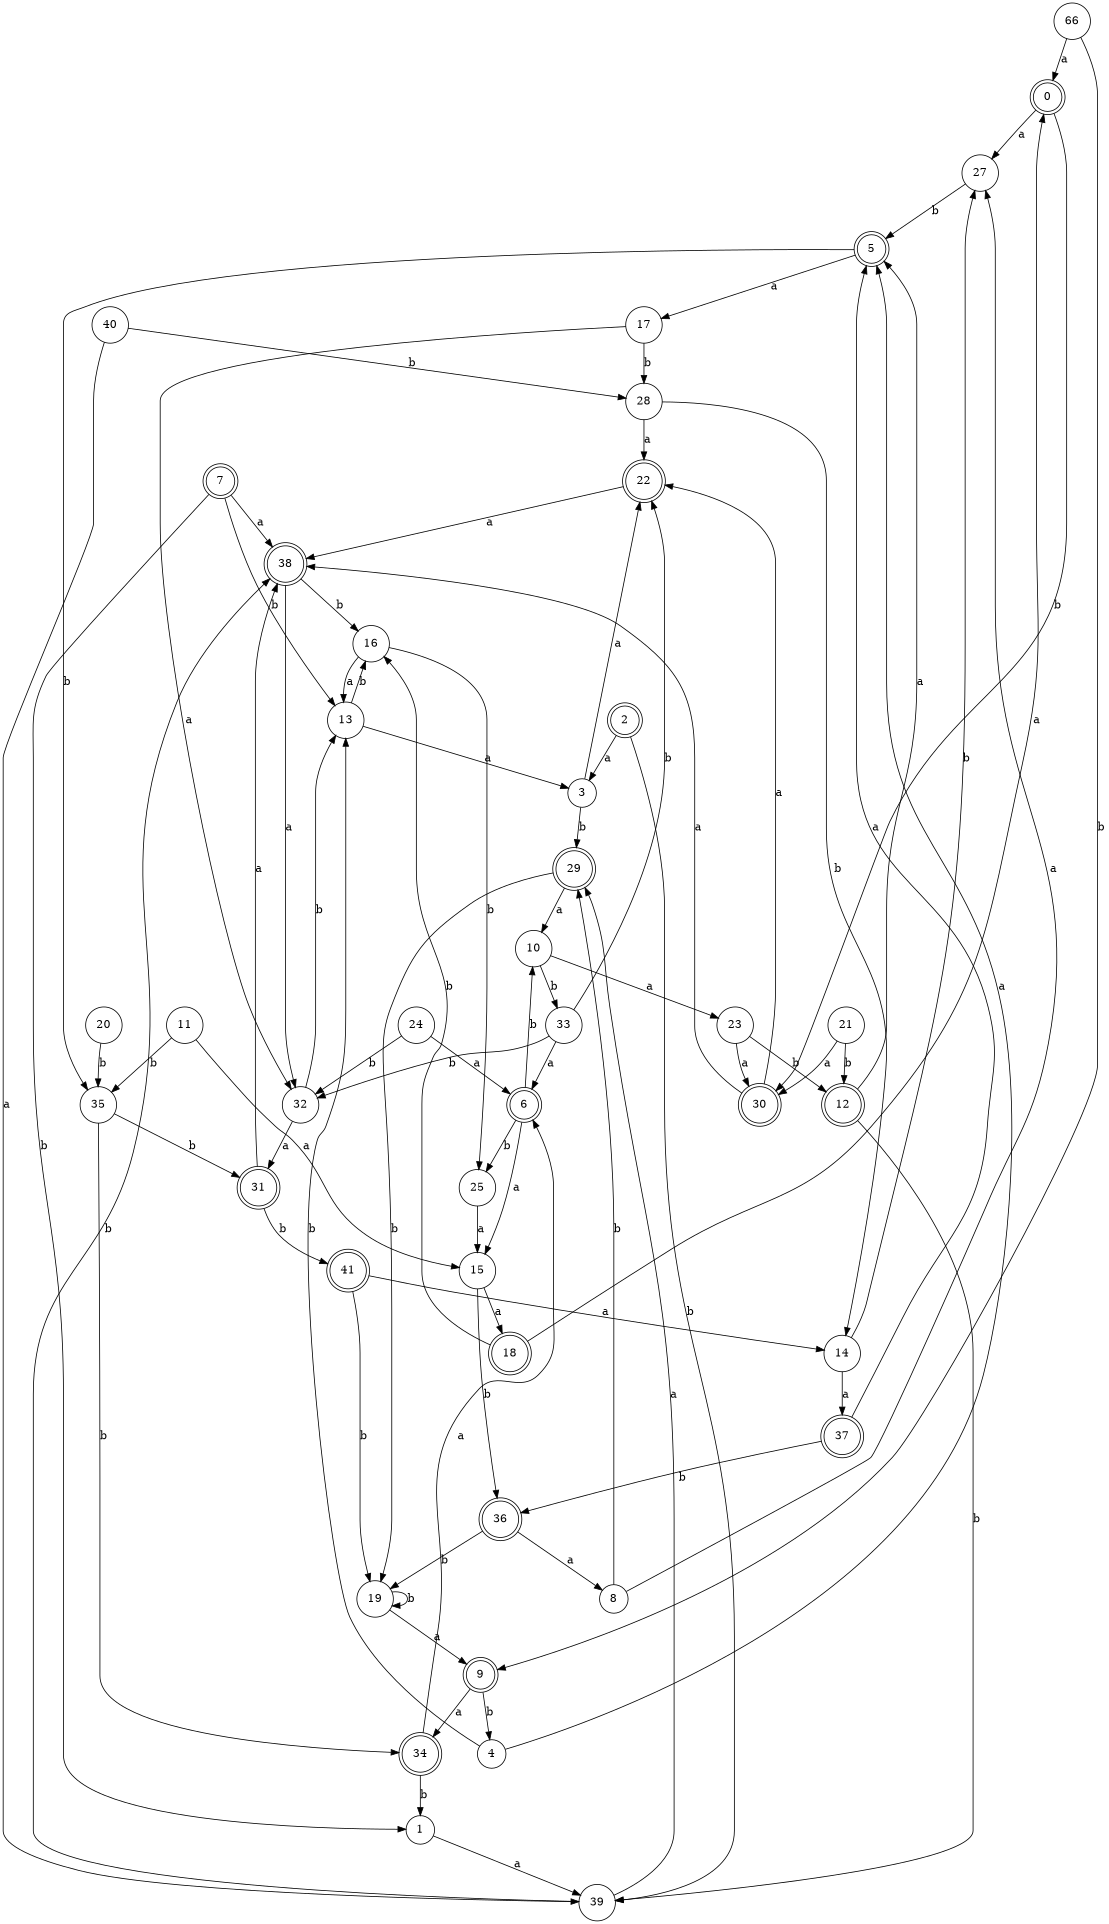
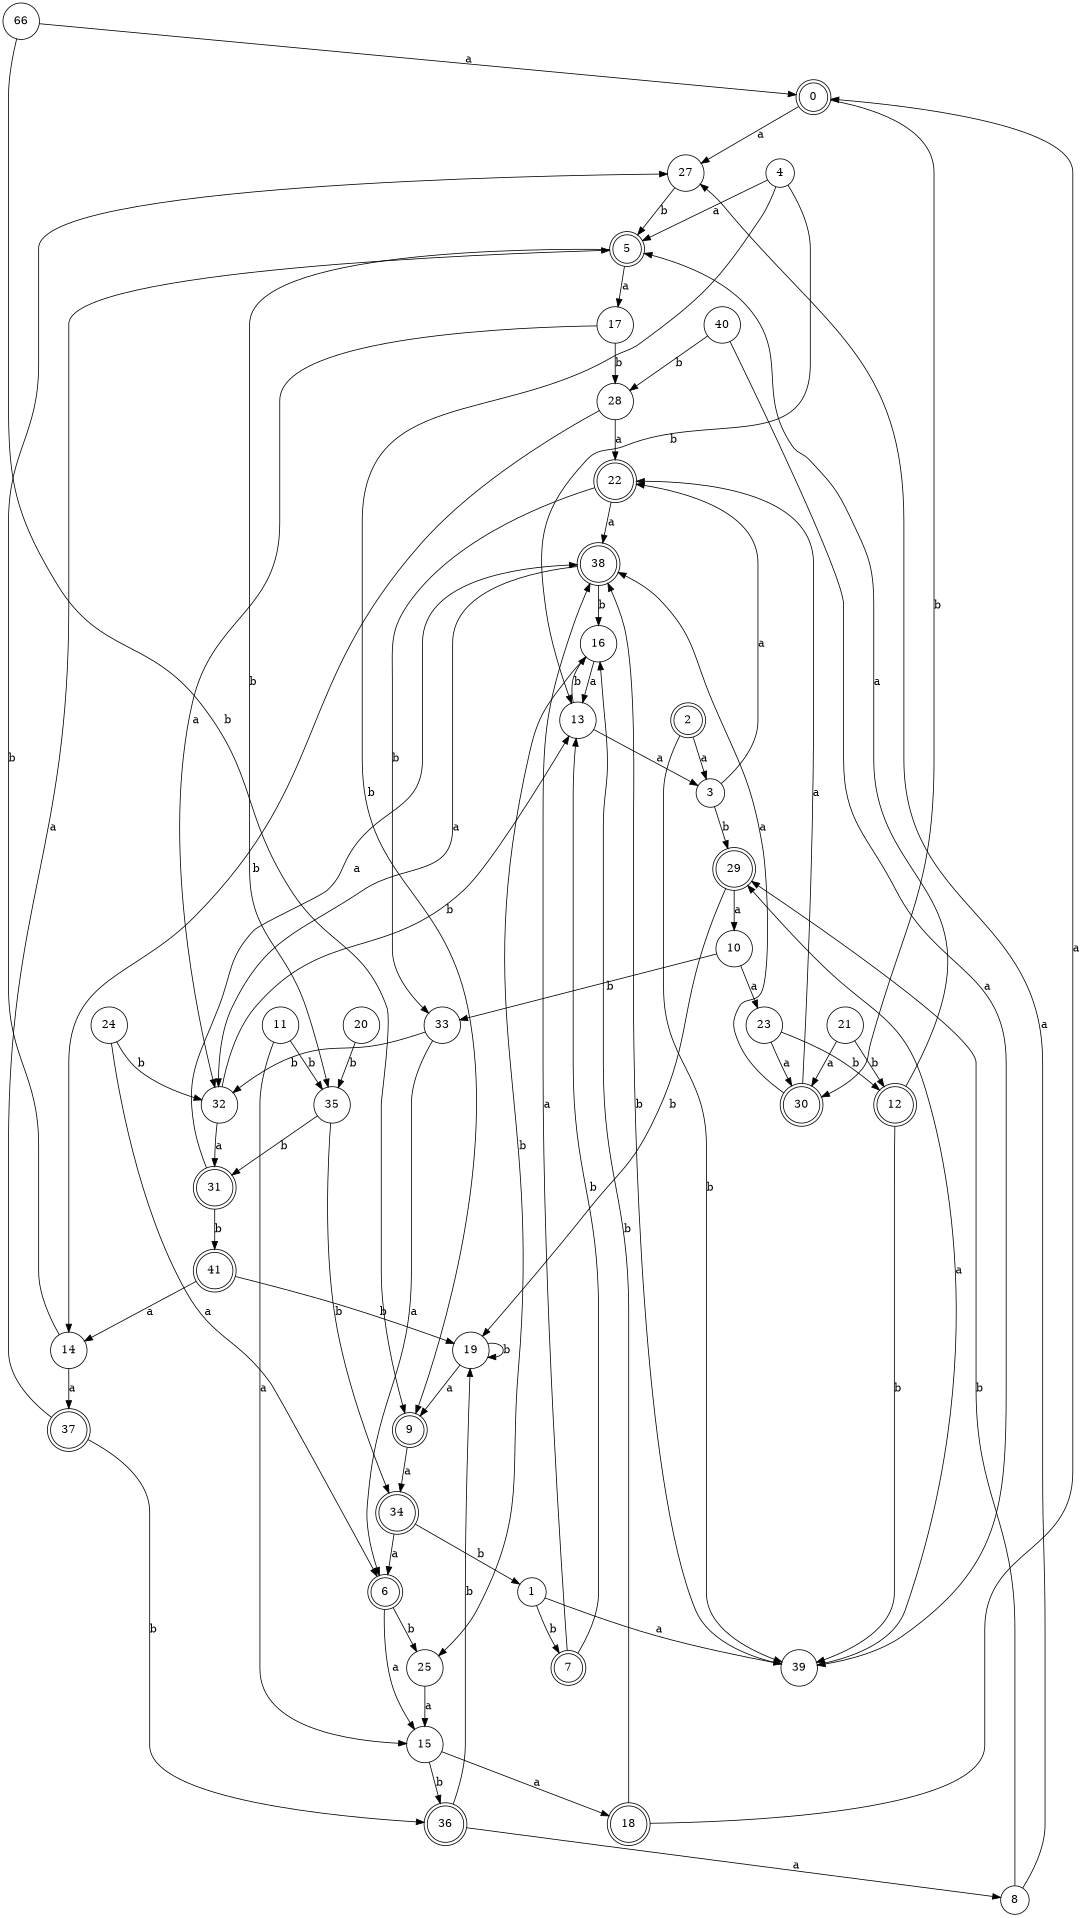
(664, 768) -> (392, 697)
(529, 1031) -> none
(56, 1270) -> (545, 1626)
(486, 1712) -> (362, 698)
